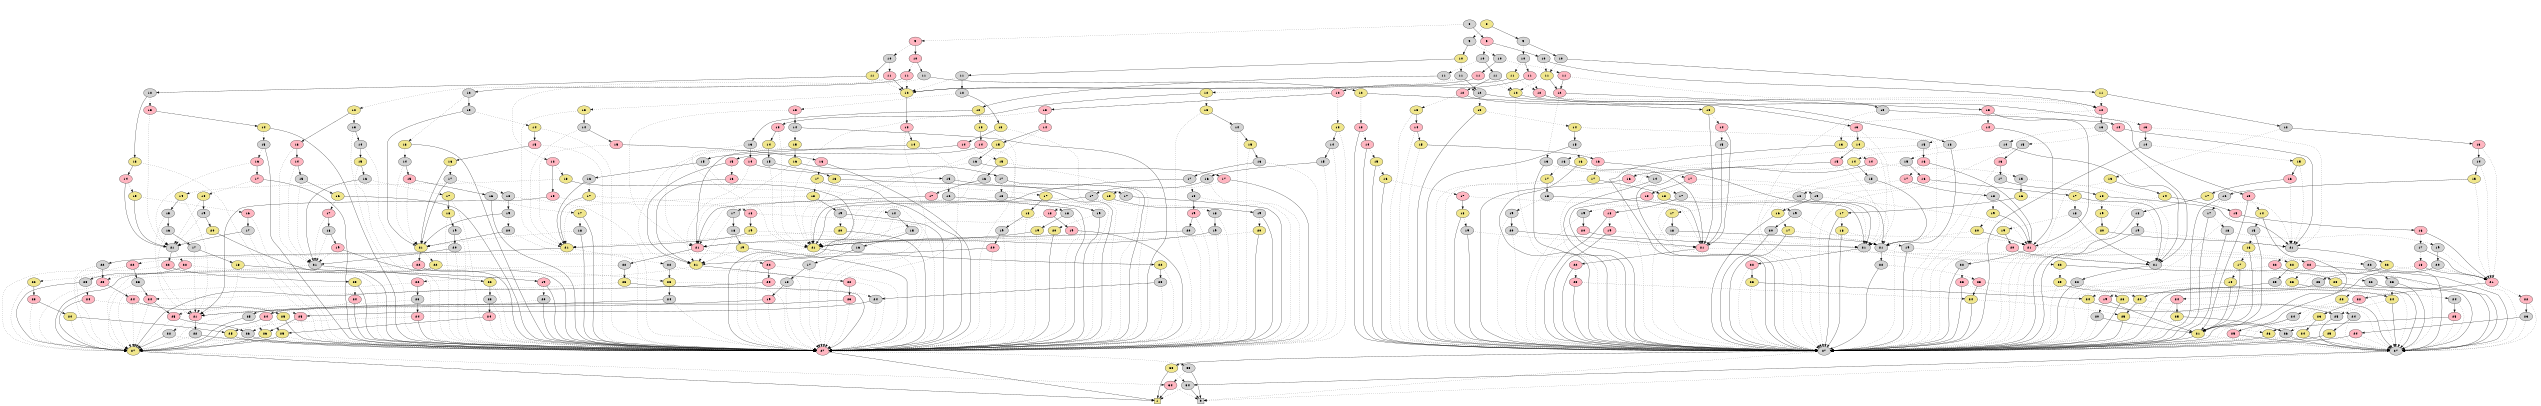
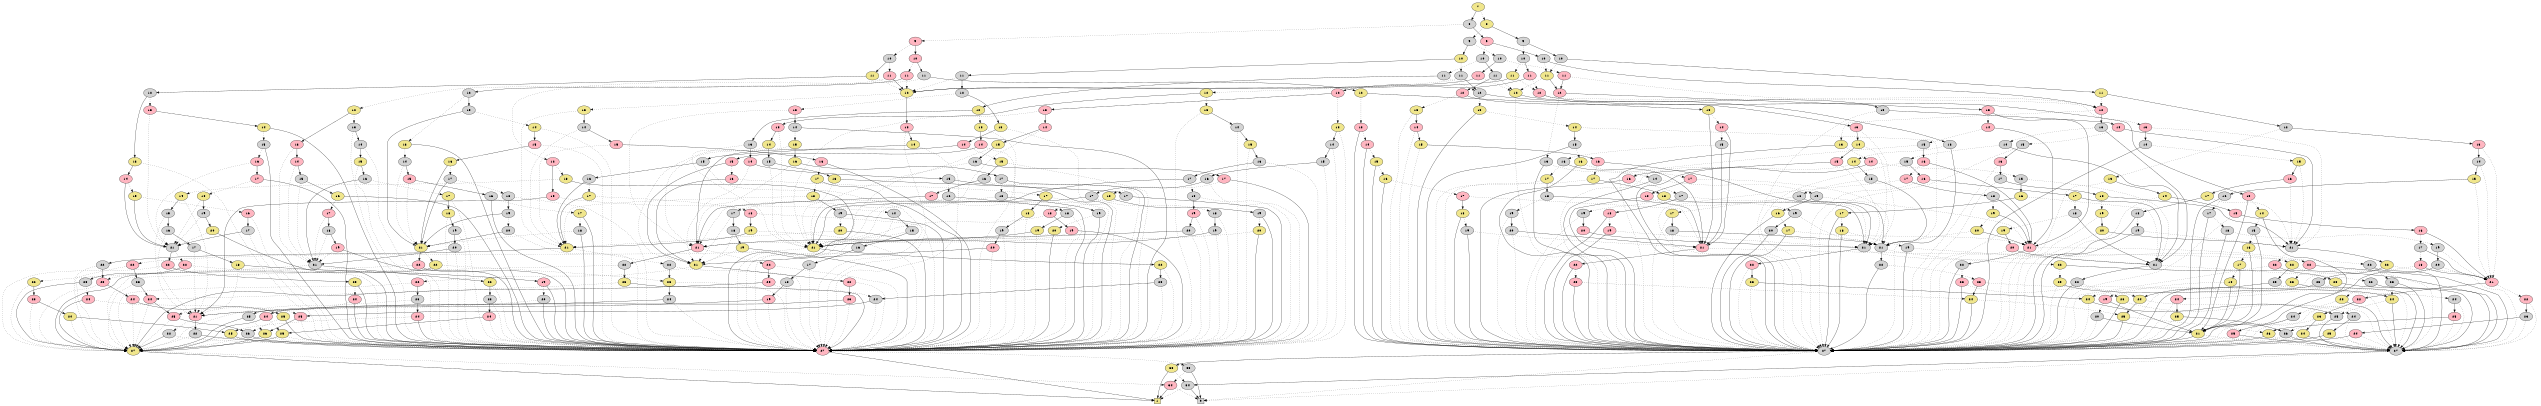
none -> (1478, 7)
